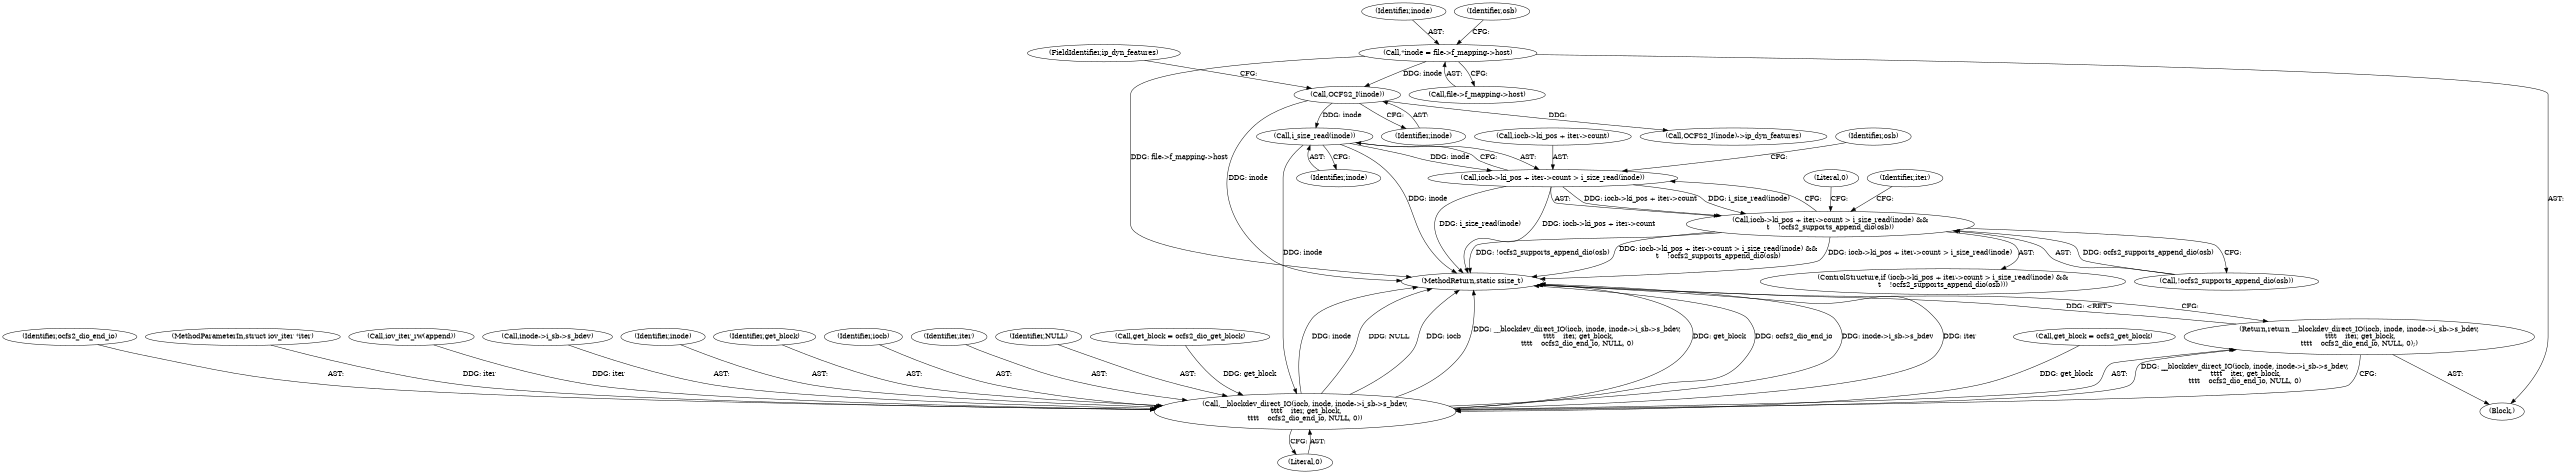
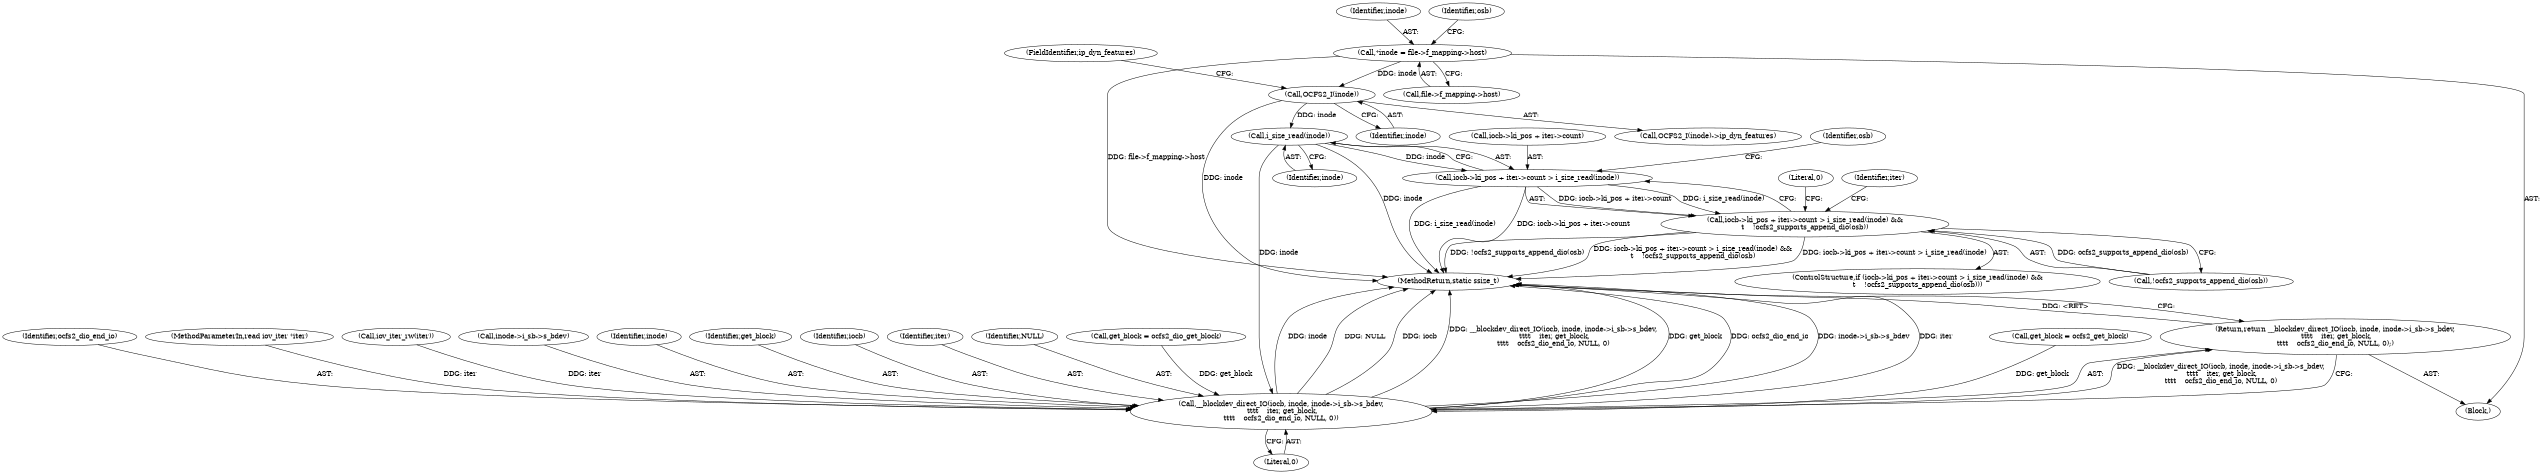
(1559, 116) -> (1532, 116)
(243, 337) -> (239, 337)
(411, 337) -> (396, 337)
